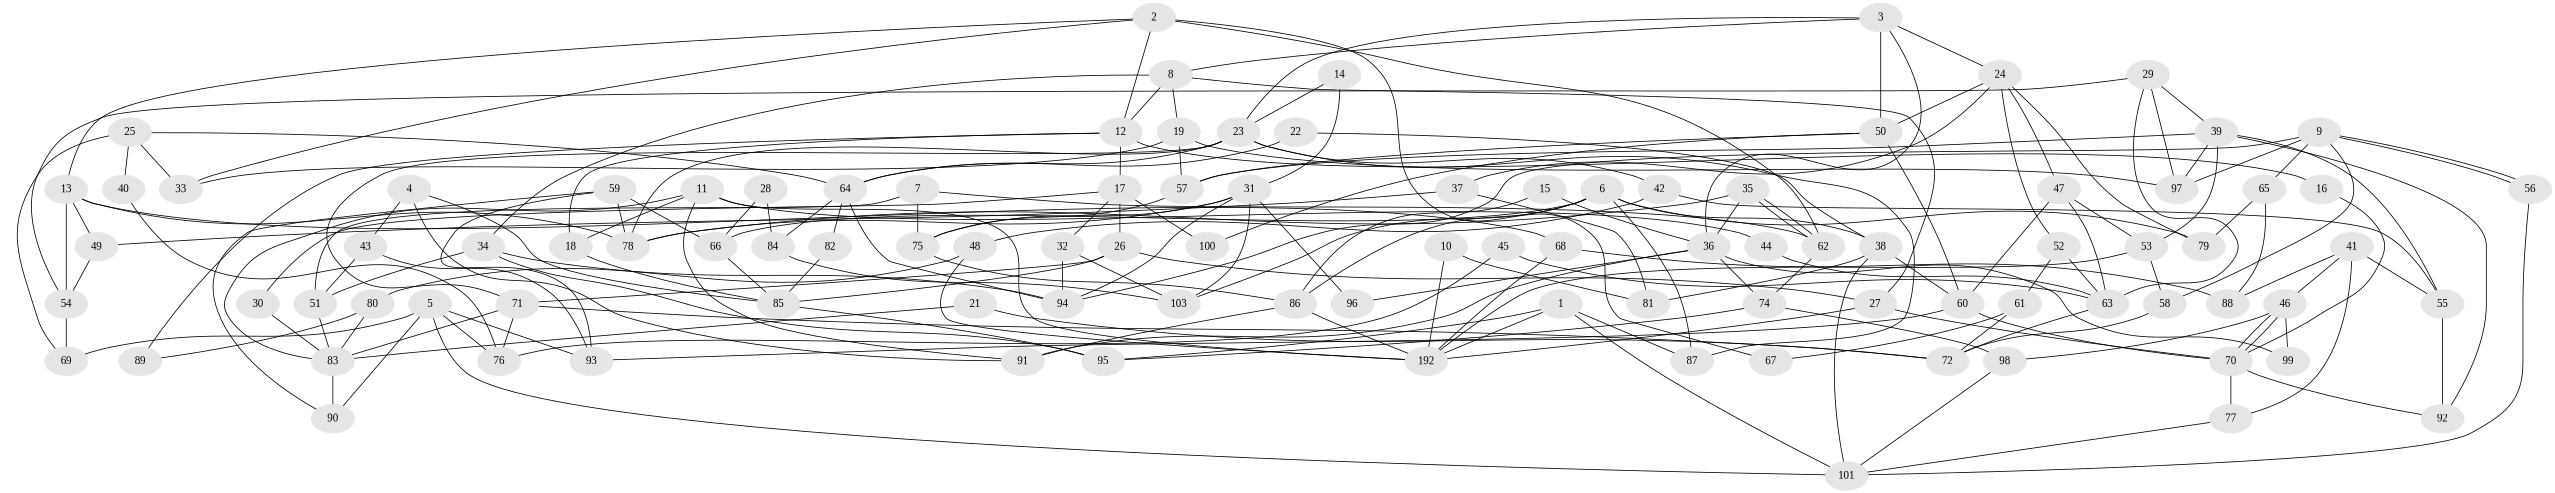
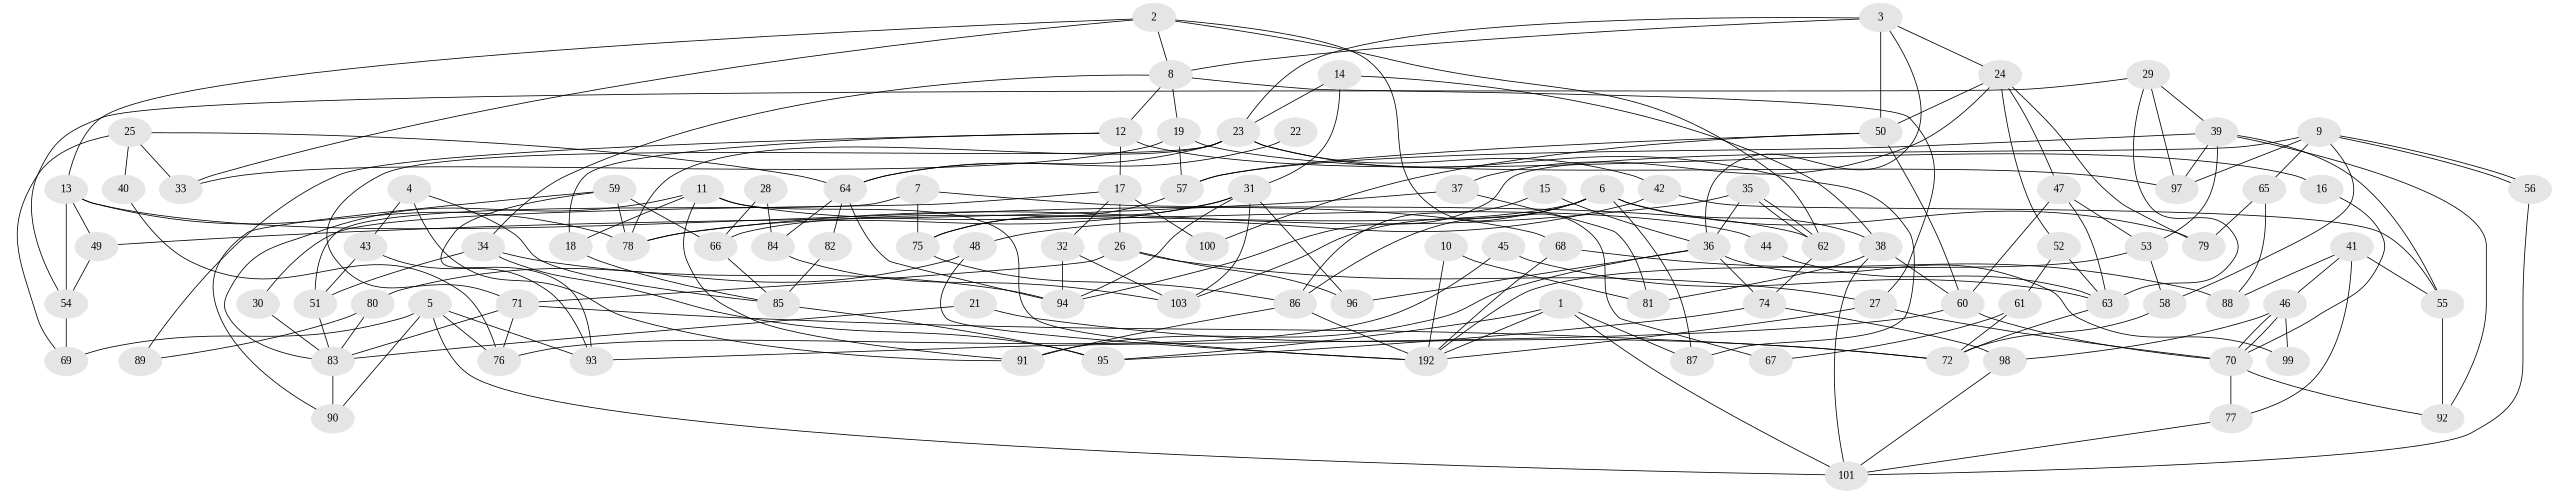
(1139, 68) -> (1163, 46)
(1546, 141) -> (1632, 114)
(930, 287) -> (1278, 277)
